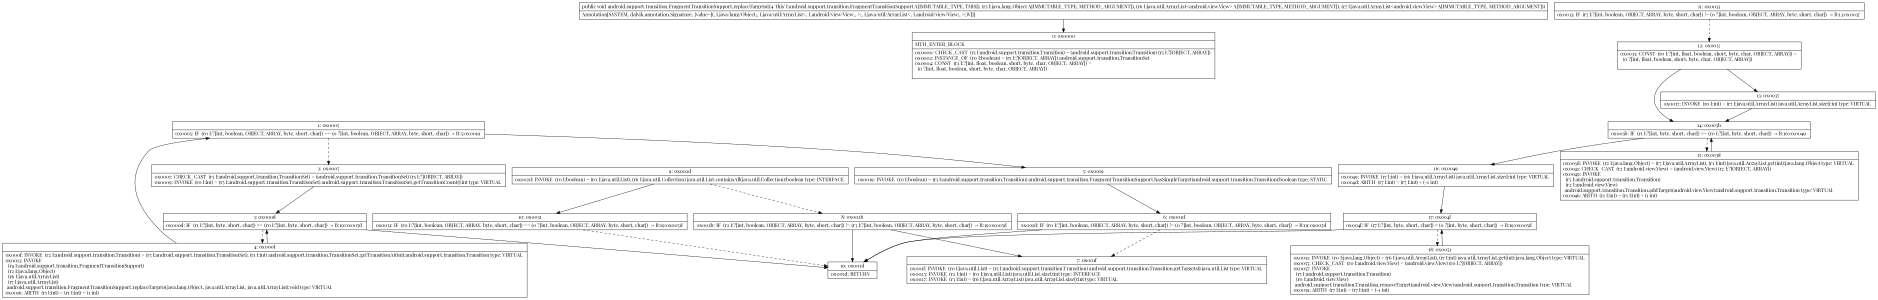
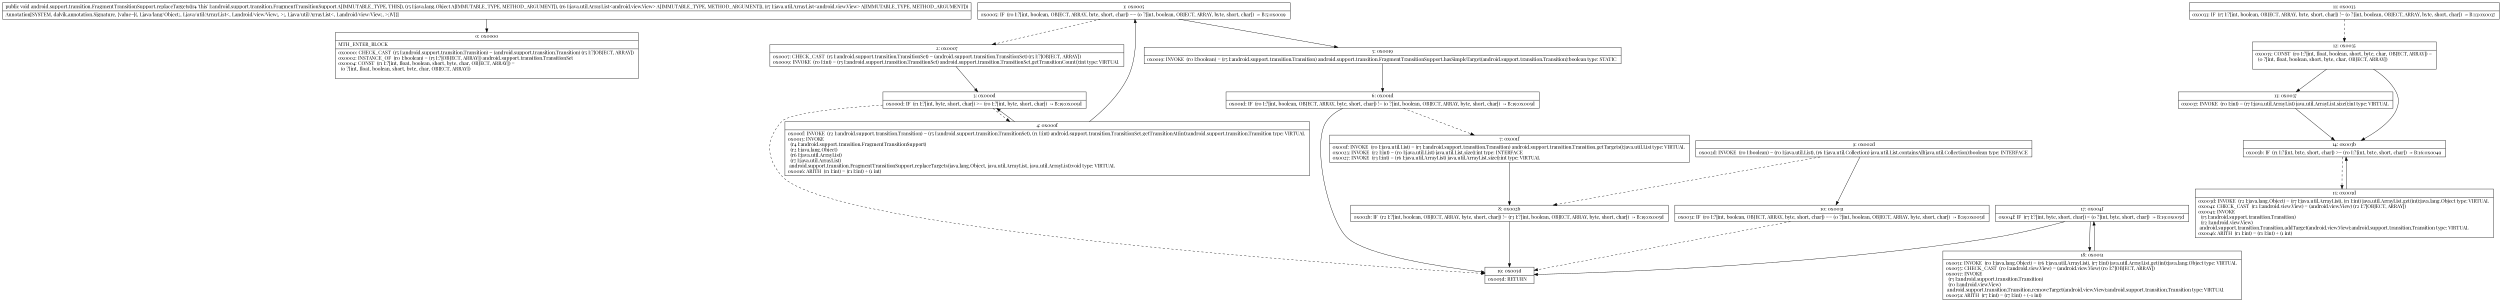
(1583, 174) -> (2218, 212)
(1446, 176) -> none
(1438, 236) -> (2090, 234)
(955, 243) -> (1509, 182)
(595, 248) -> (1046, 235)
